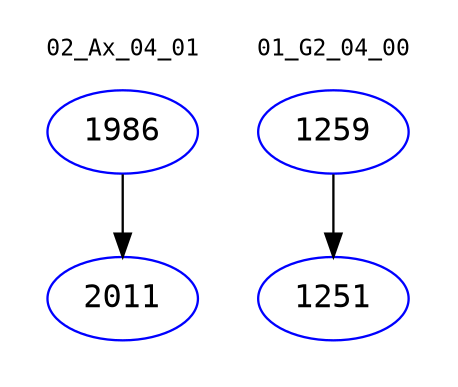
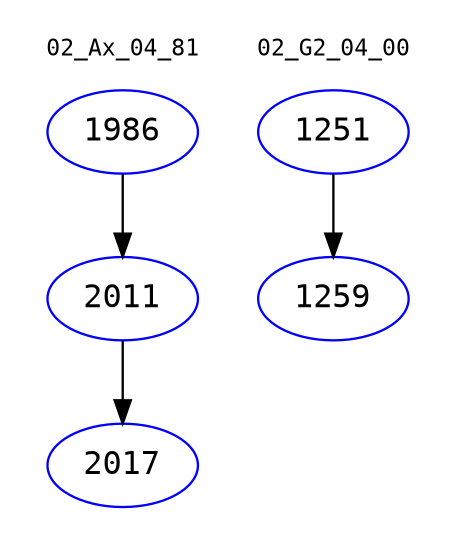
(124, 50) -> (124, 50)
(335, 50) -> (335, 50)
(333, 204) -> (333, 204)
none -> (123, 465)
